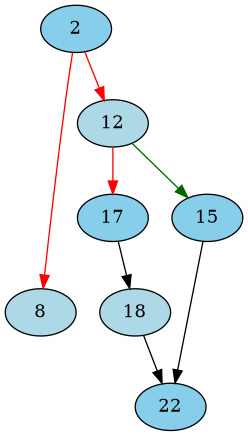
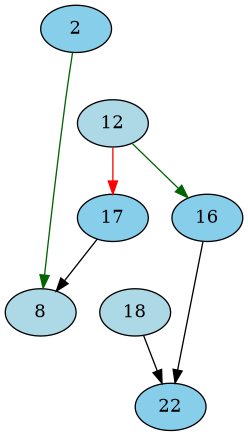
(92, 70) -> none
(57, 164) -> (57, 164)
(207, 218) -> (207, 218)
(122, 258) -> (81, 260)
